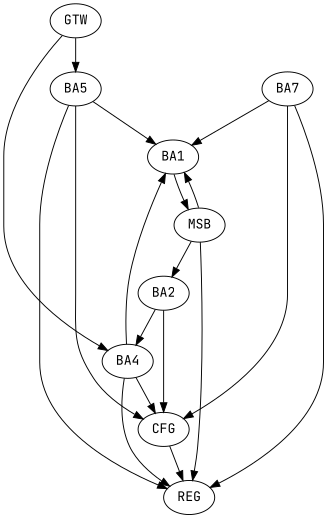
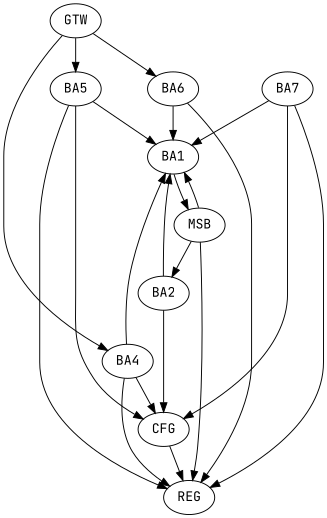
none -> (173, 89)
(148, 323) -> (164, 230)
